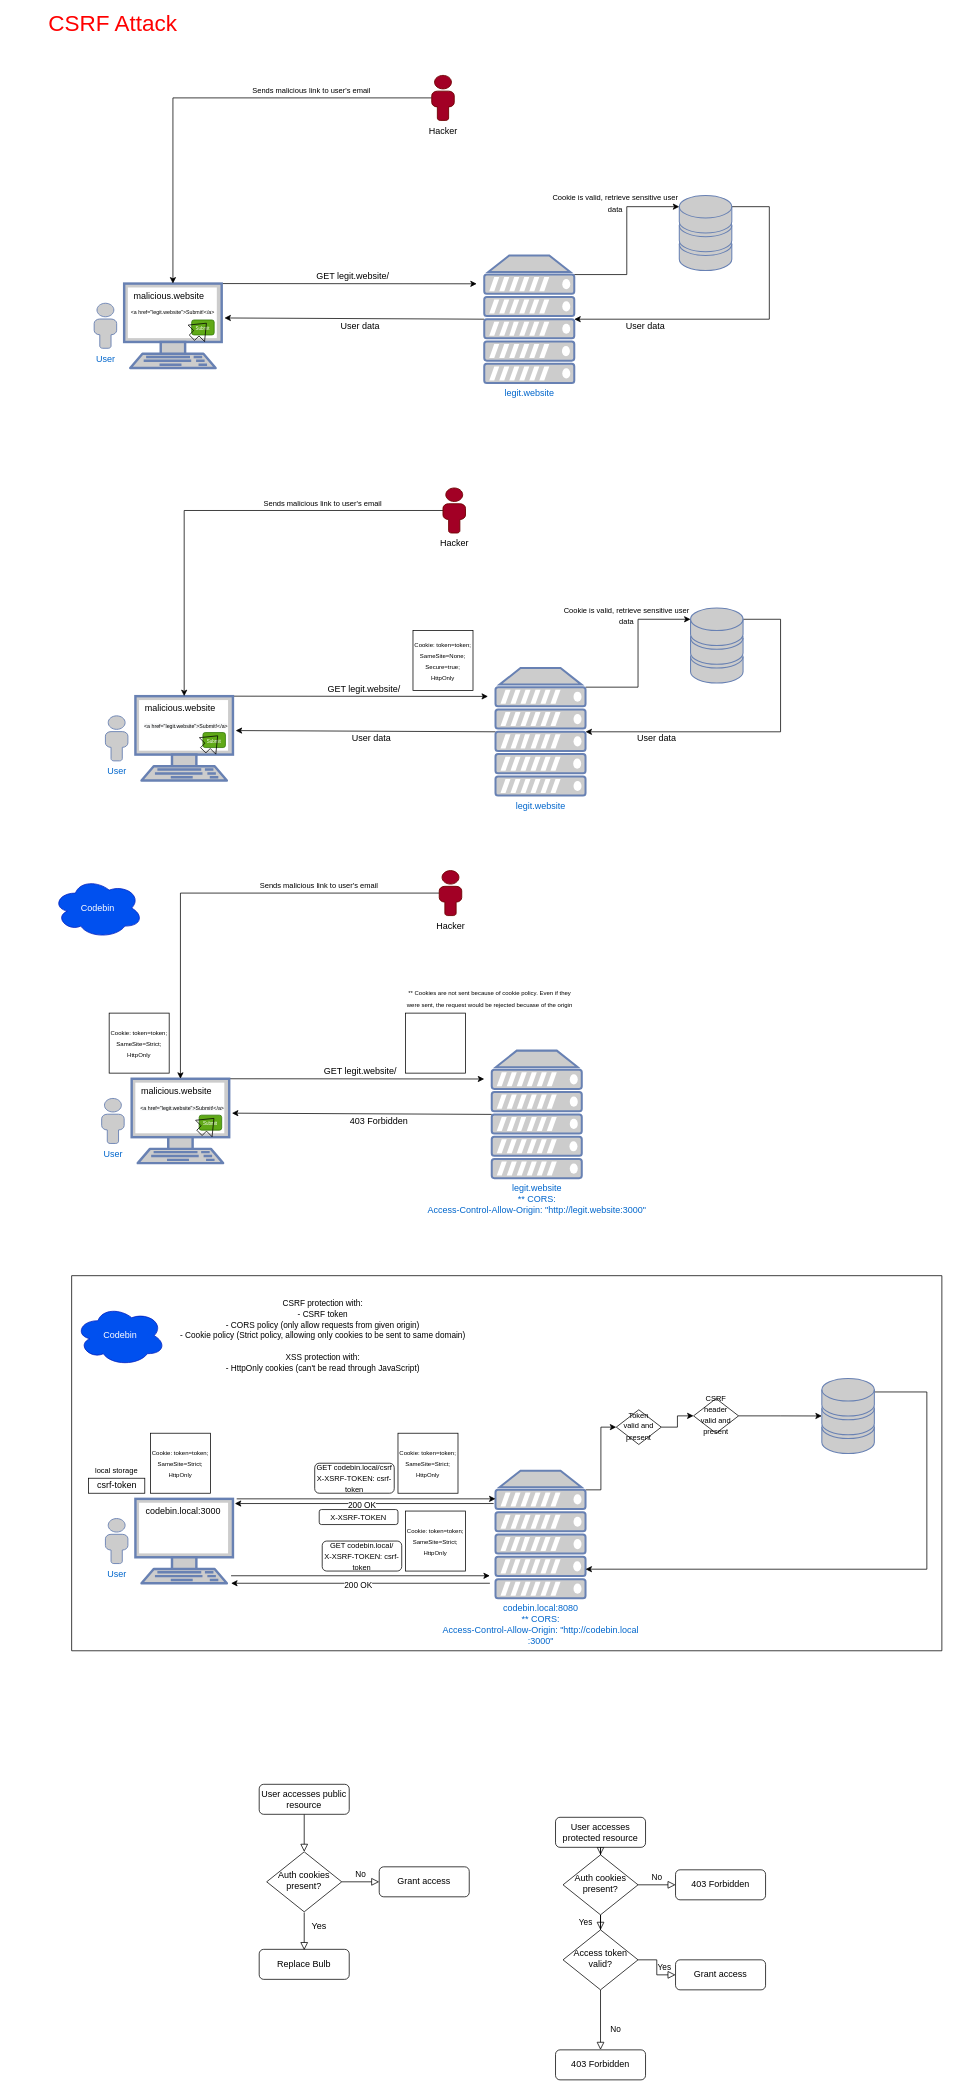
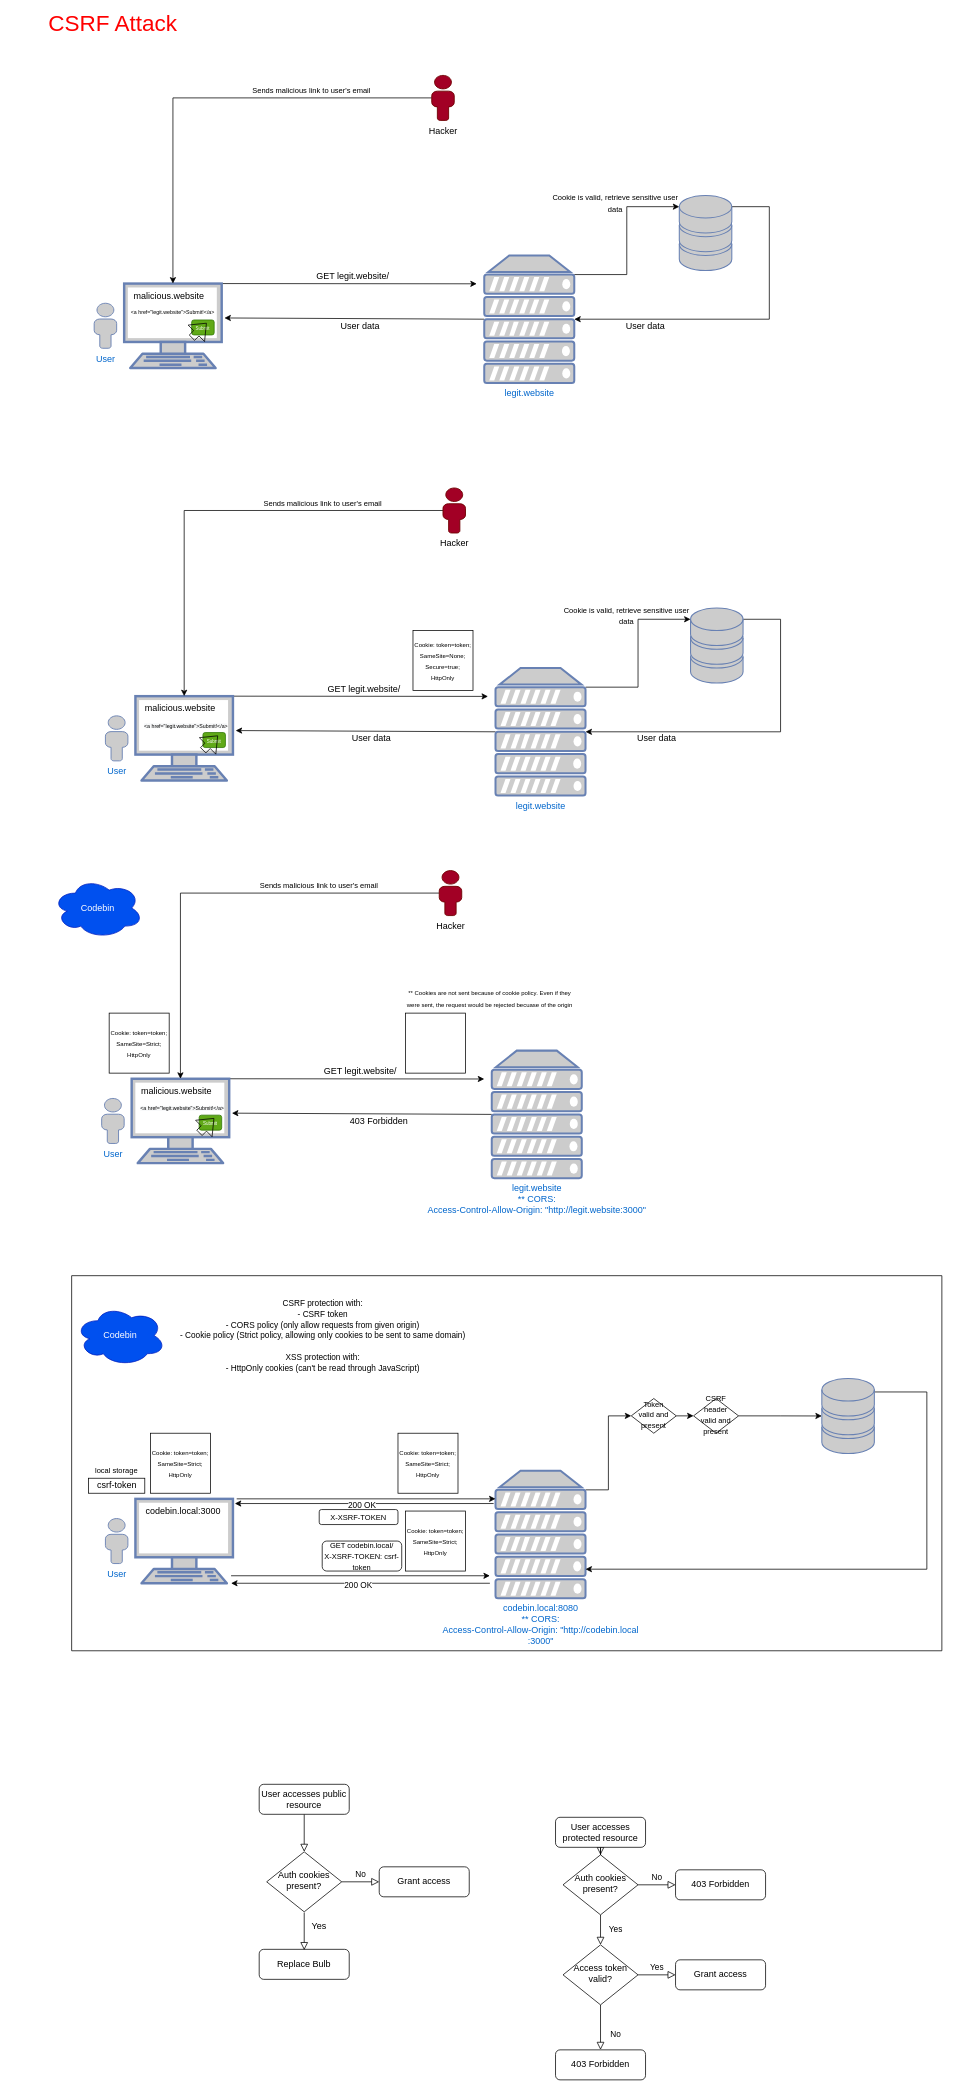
(639, 1427) -> (654, 1416)
(354, 1478) -> none
(600, 1959) -> (600, 1974)
